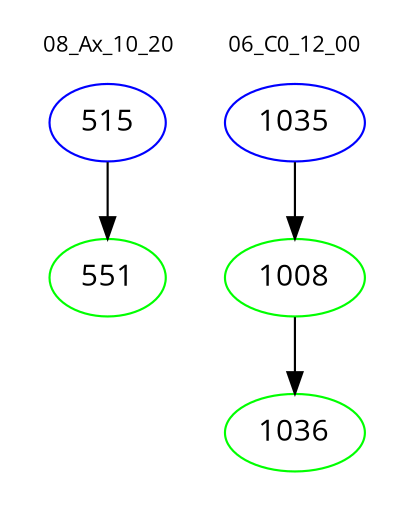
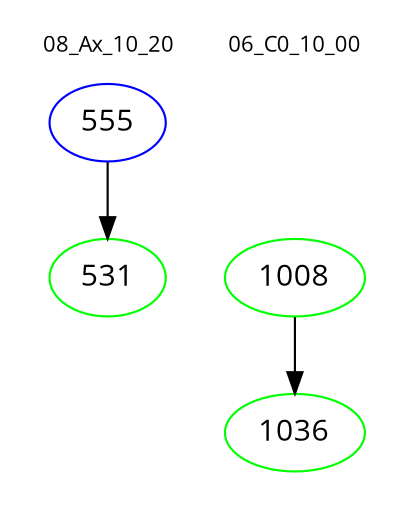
(295, 46) -> (295, 46)
(108, 123) -> (108, 123)
(295, 123) -> none
(108, 278) -> (108, 278)
